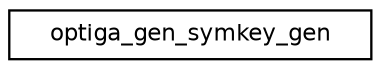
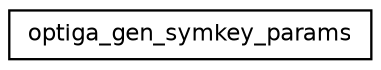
(190, 35) -> (190, 35)
